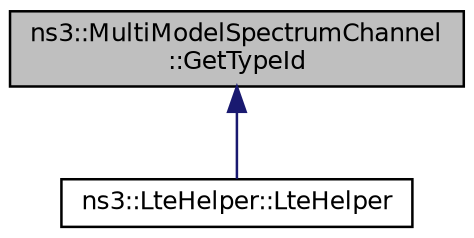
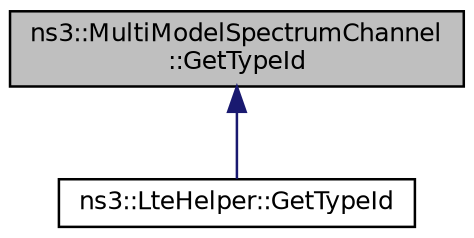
(237, 203) -> (237, 203)
